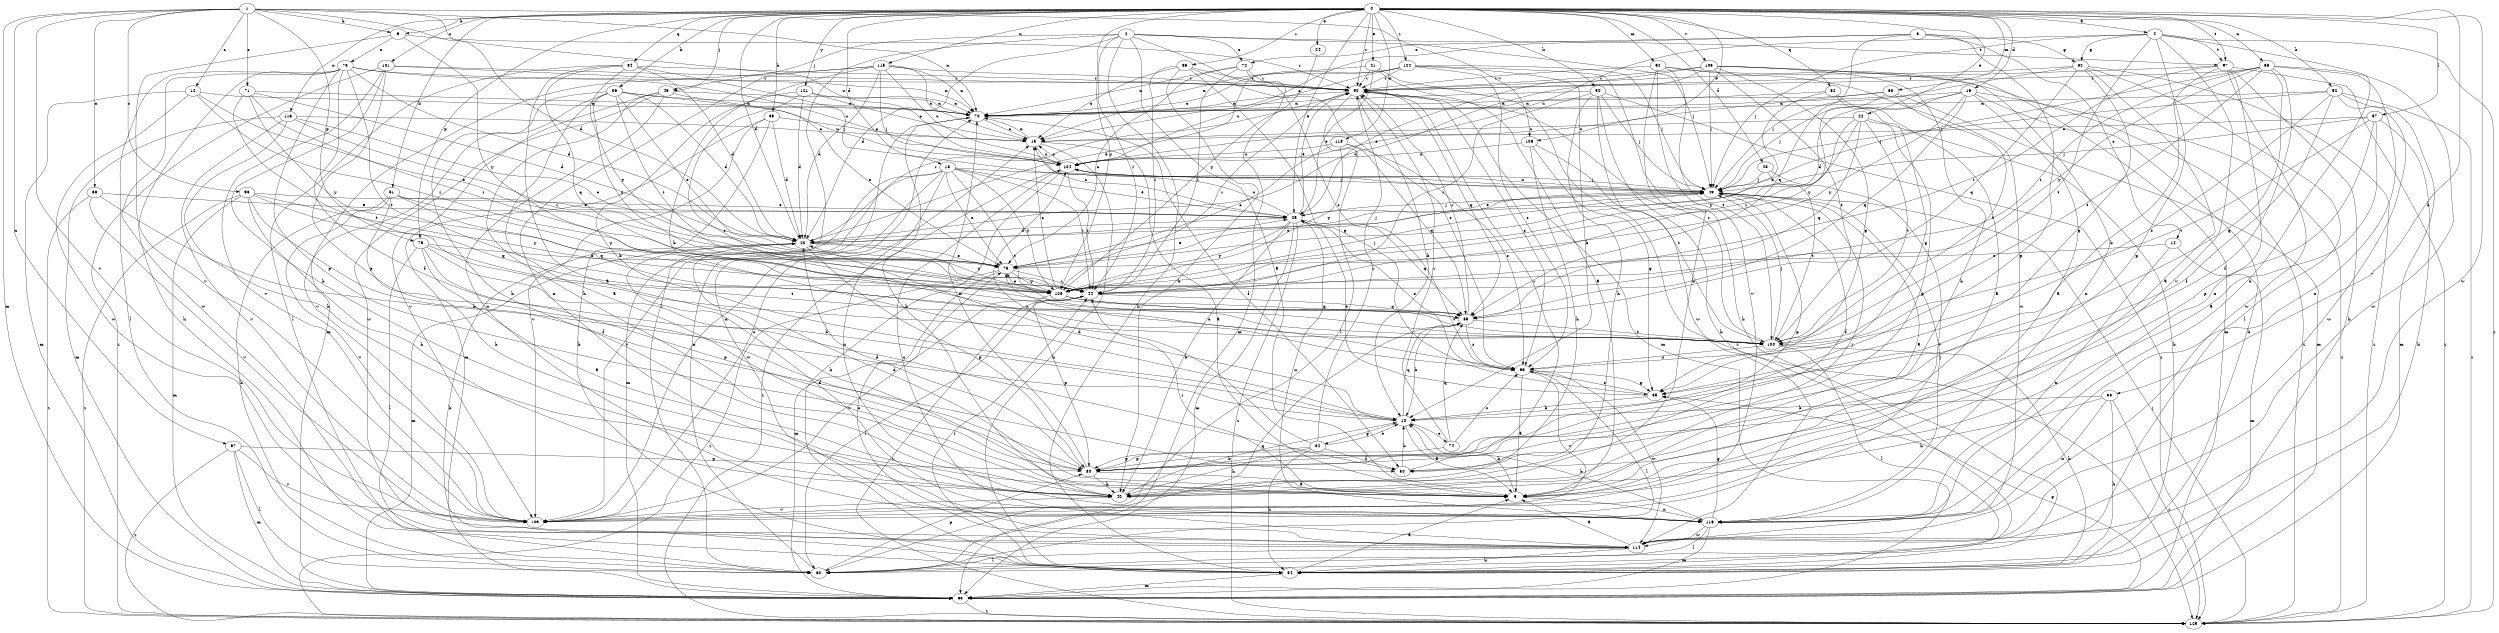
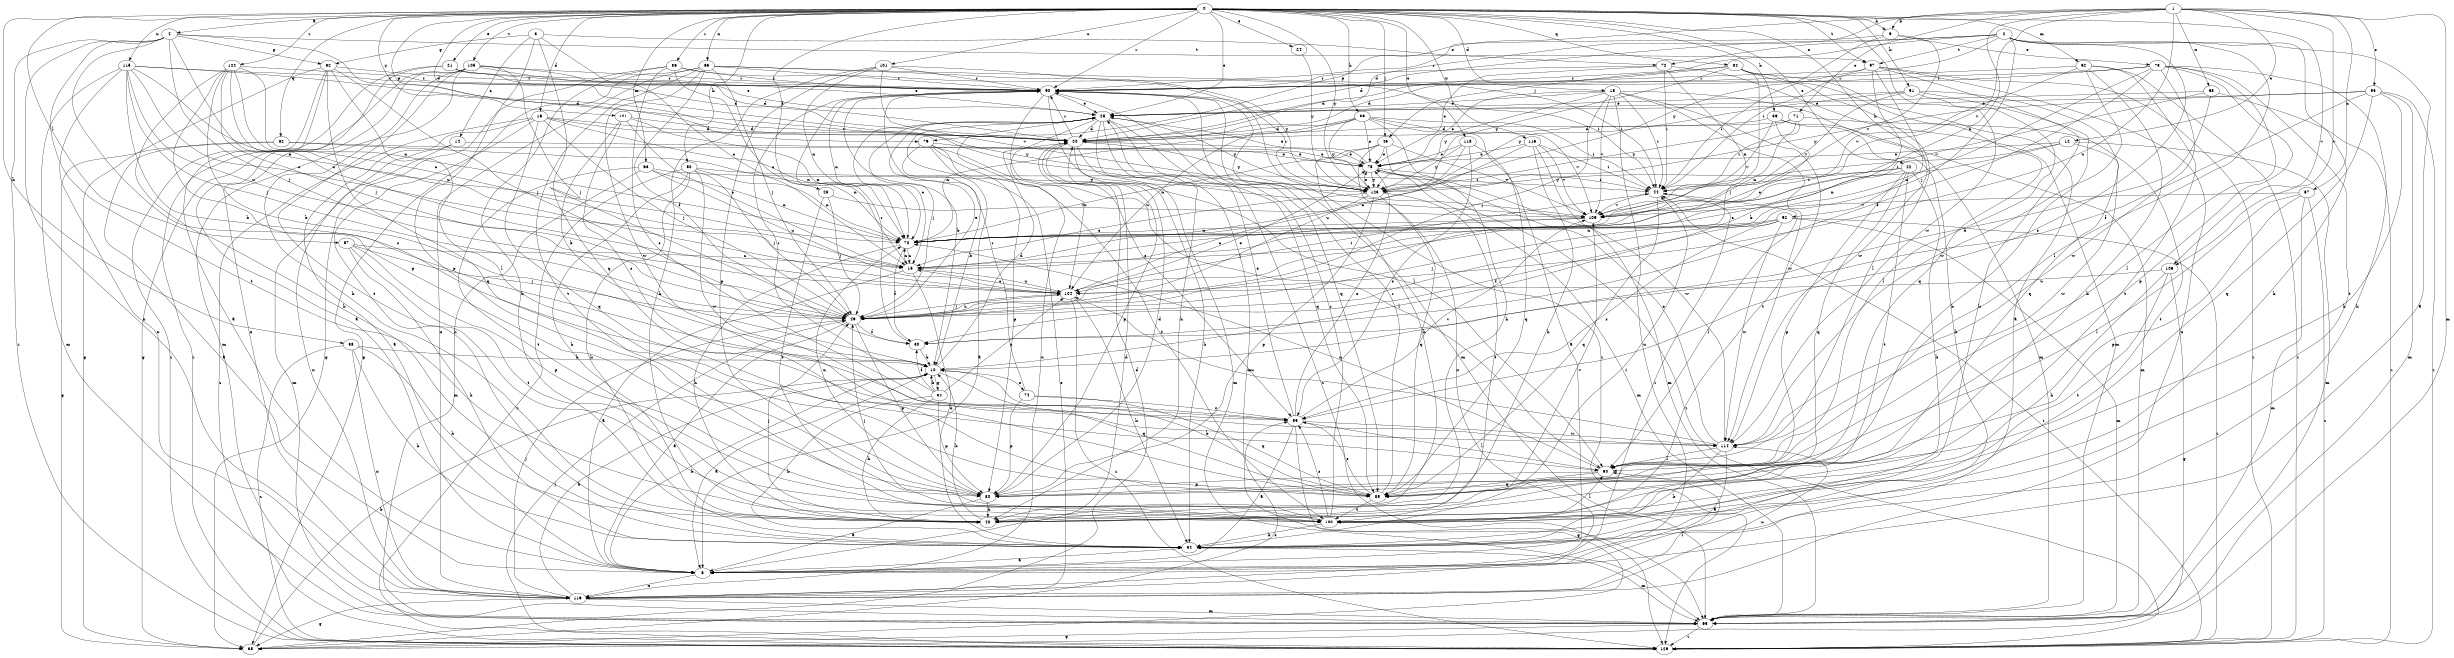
(1303, 145) -> (1075, 102)
(1168, 228) -> none
(242, 383) -> (1883, 281)
(2039, 393) -> none
